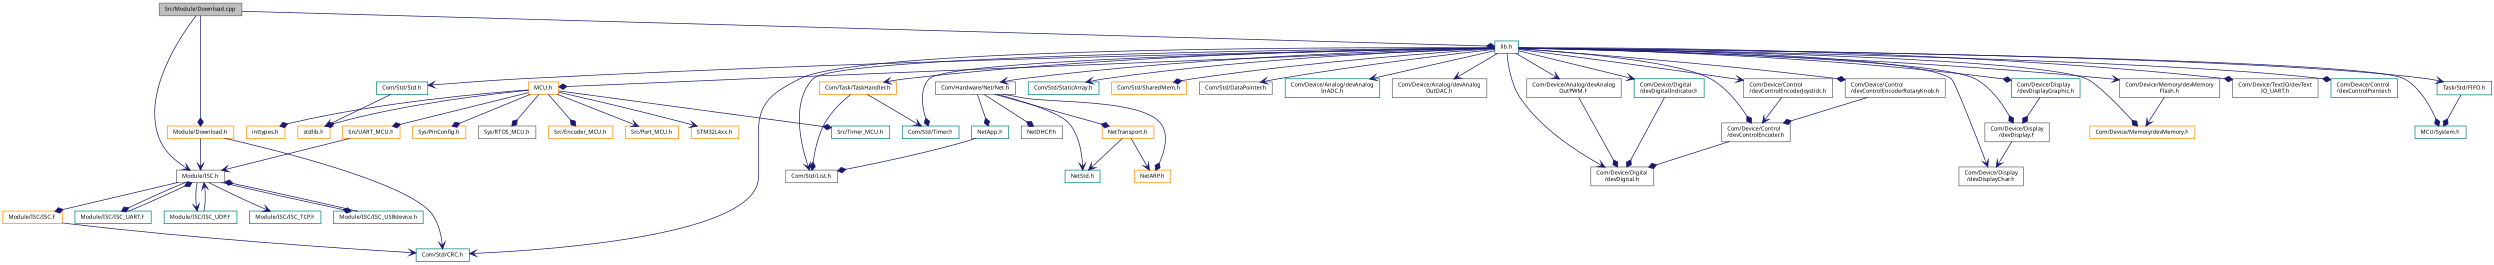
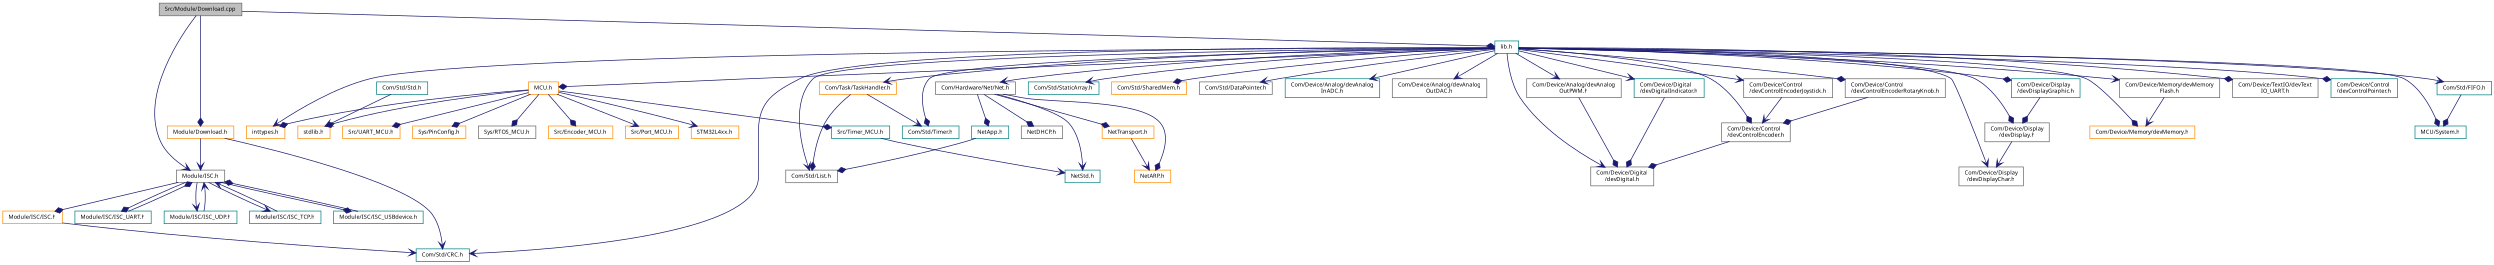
(832, 65) -> (881, 54)
(2464, 88) -> (2464, 88)
(298, 151) -> (250, 198)
(1108, 152) -> (969, 156)
